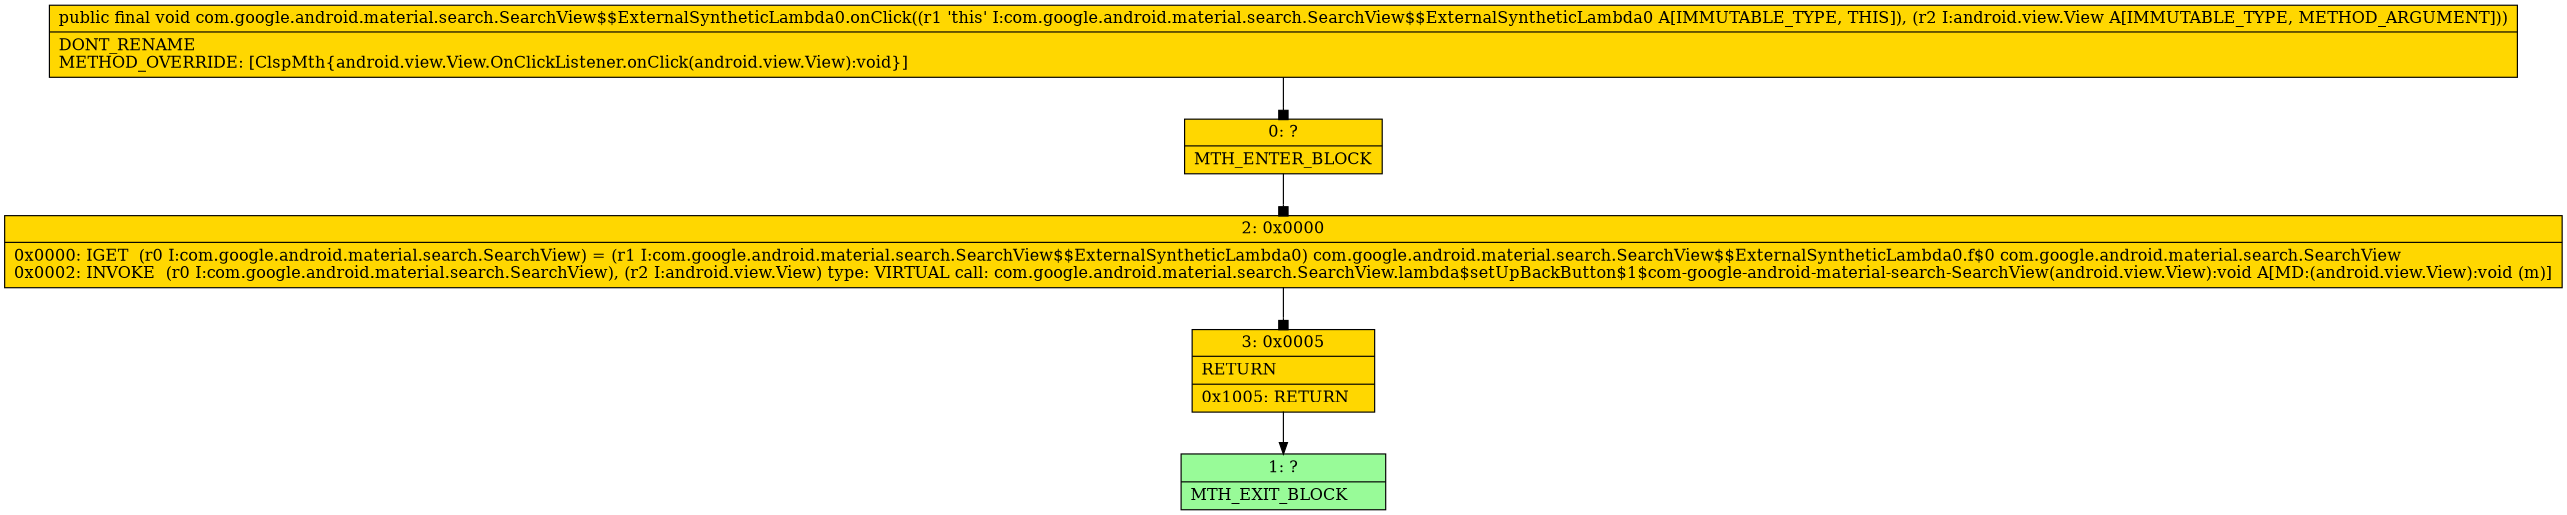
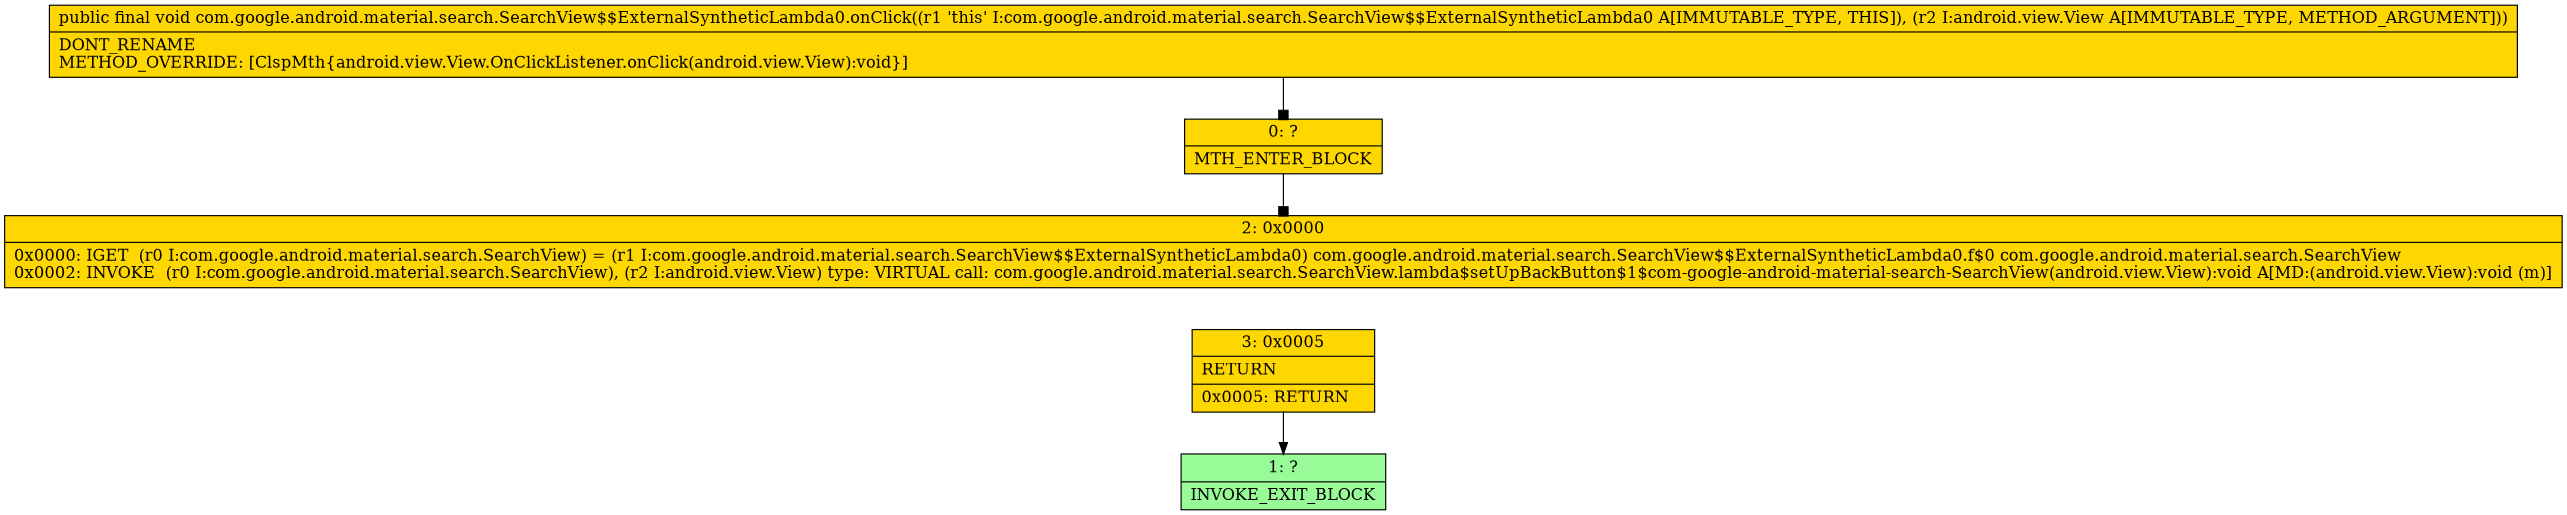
(1283, 303) -> none
(1283, 398) -> (1283, 398)
(1269, 495) -> (1283, 495)
